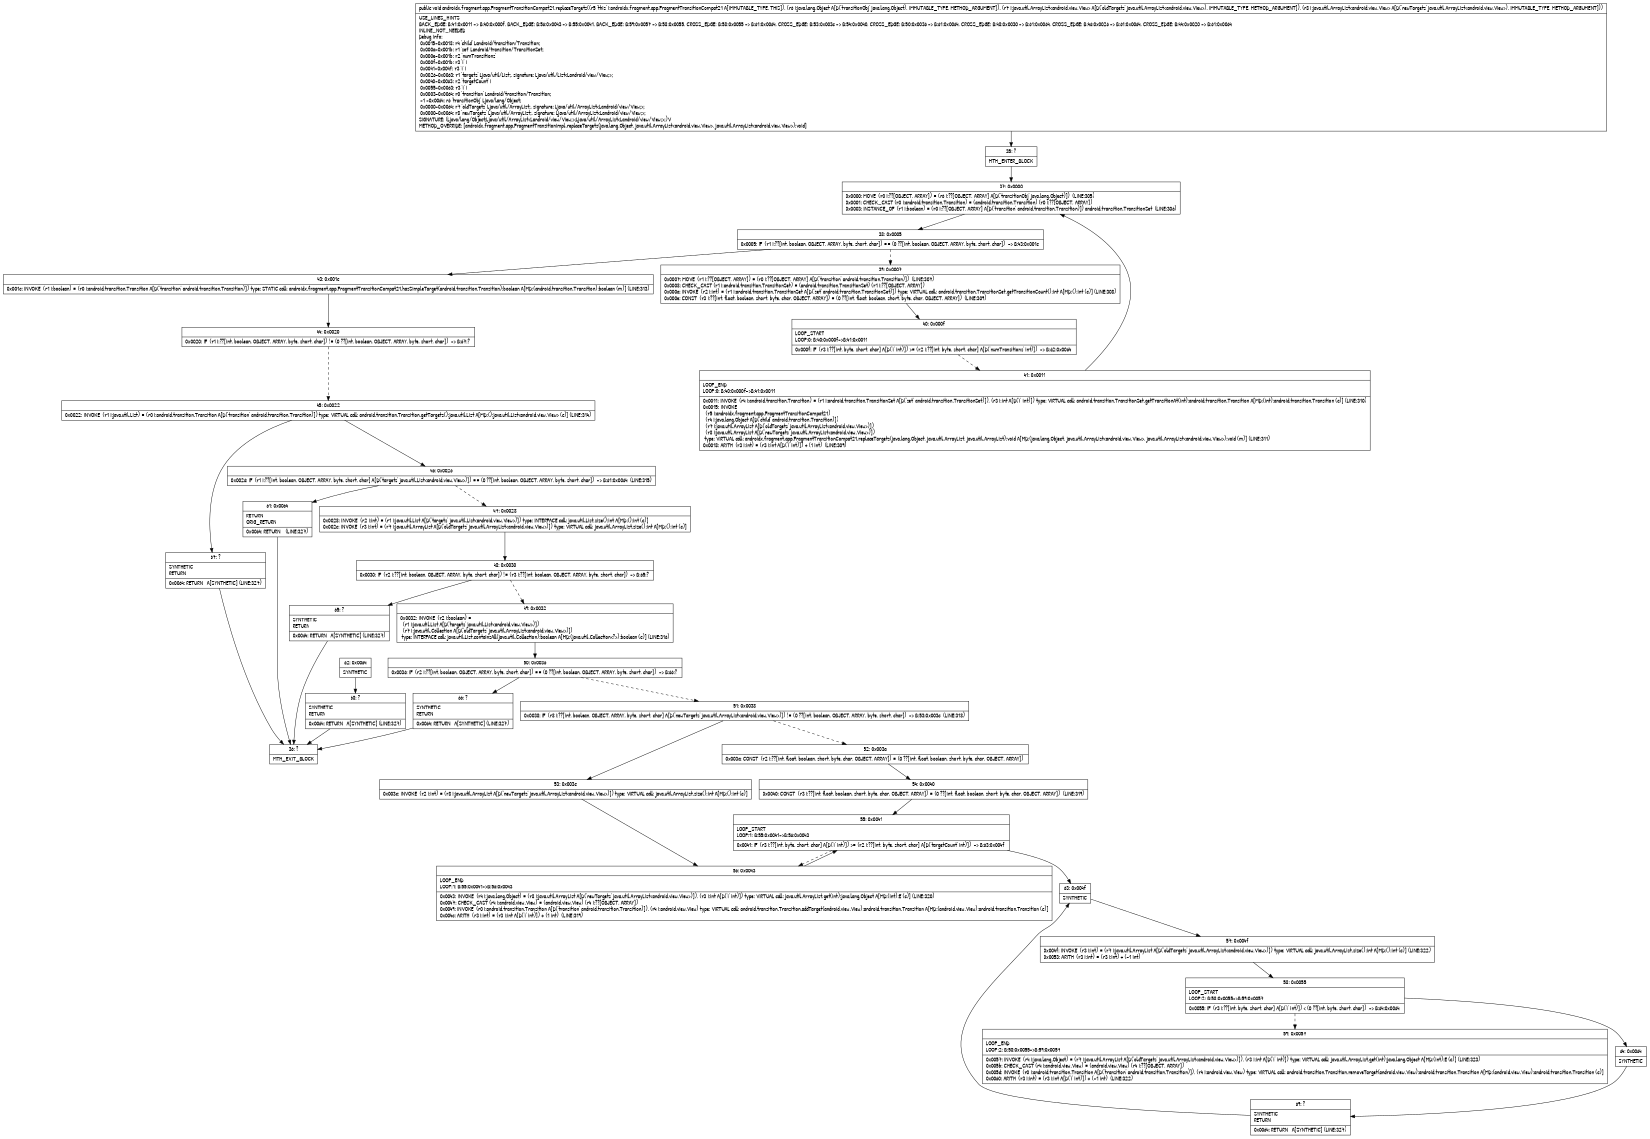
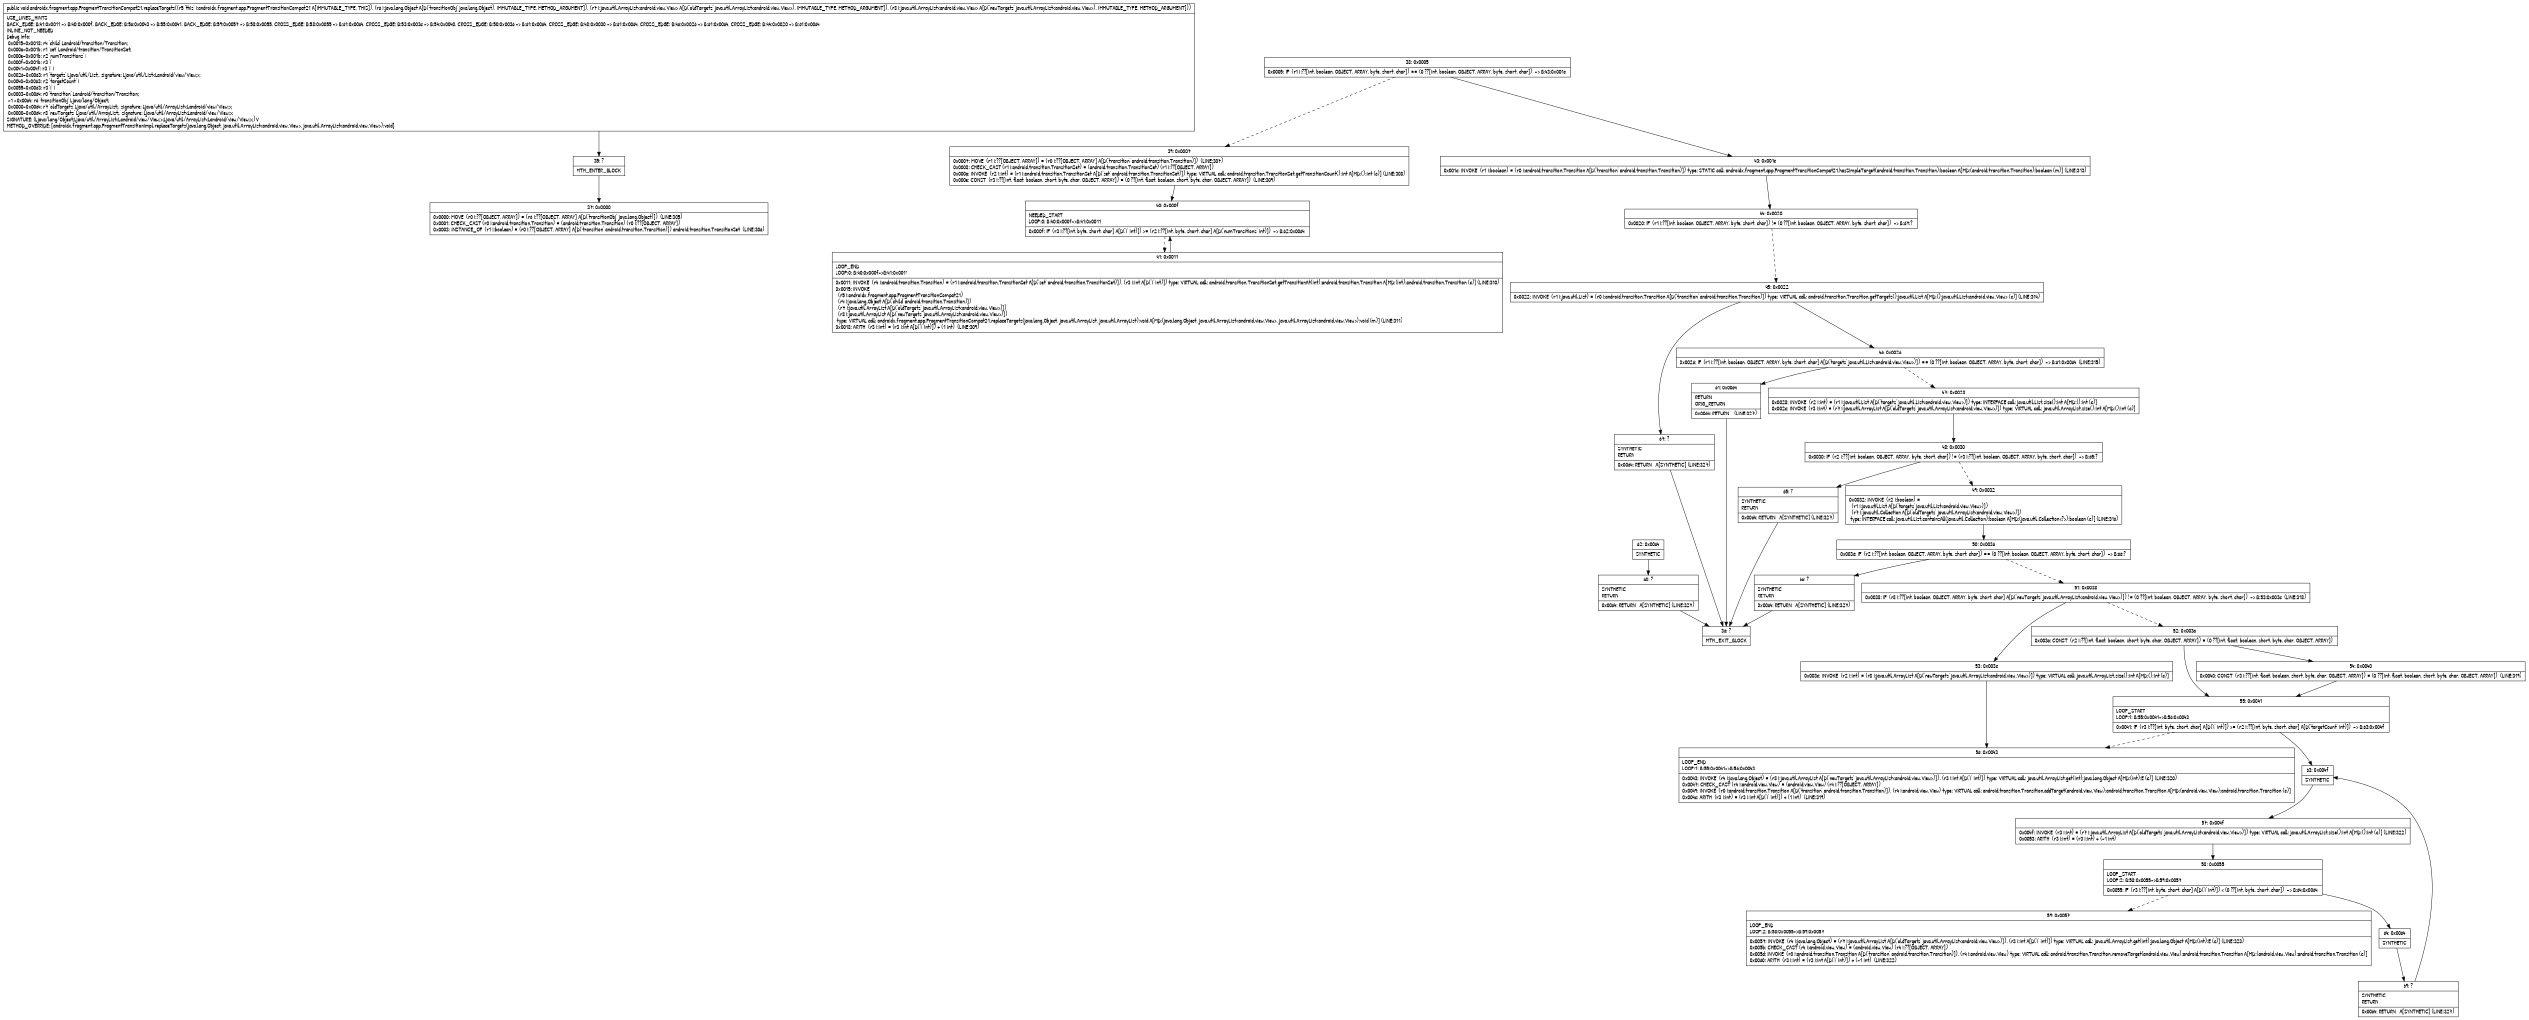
(943, 221) -> none
(1130, 285) -> (1170, 246)
(810, 334) -> (1046, 215)
(819, 859) -> (2188, 673)
